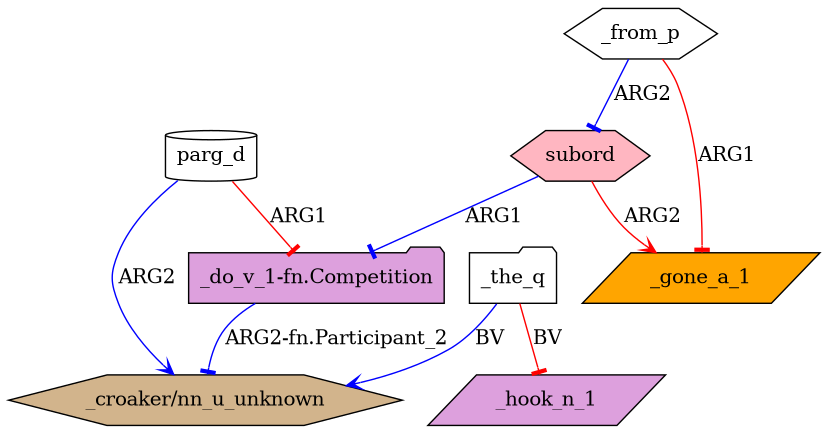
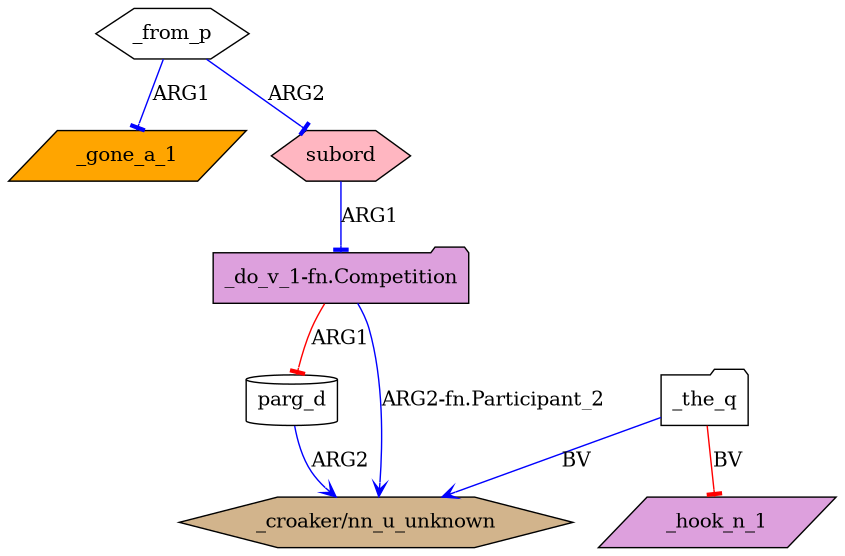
(695, 149) -> (151, 91)
(261, 214) -> (309, 335)
(614, 216) -> none
(224, 330) -> (380, 391)
